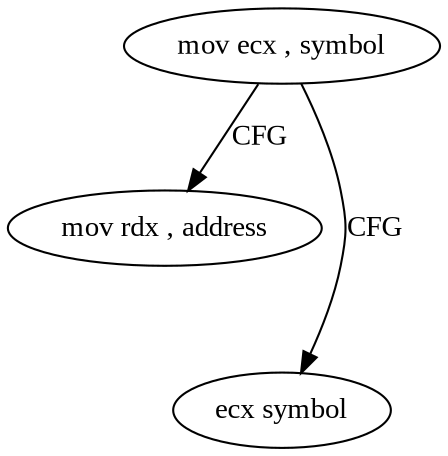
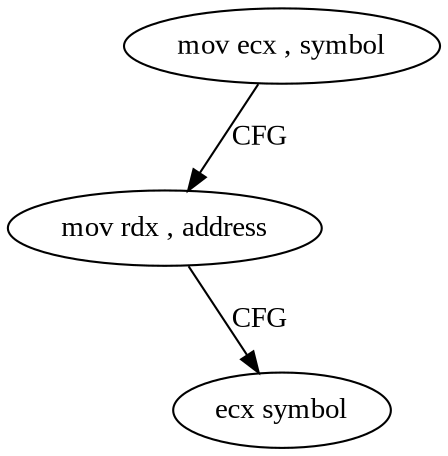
(345, 218) -> (218, 311)
